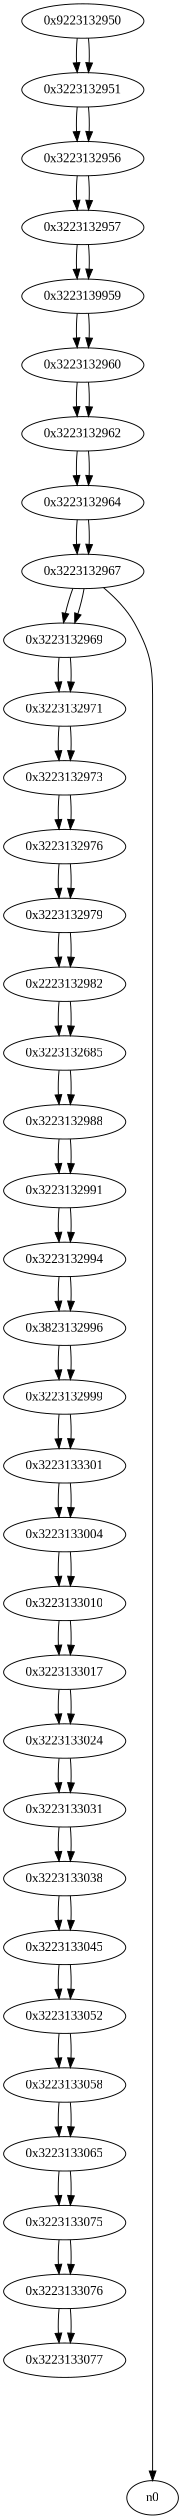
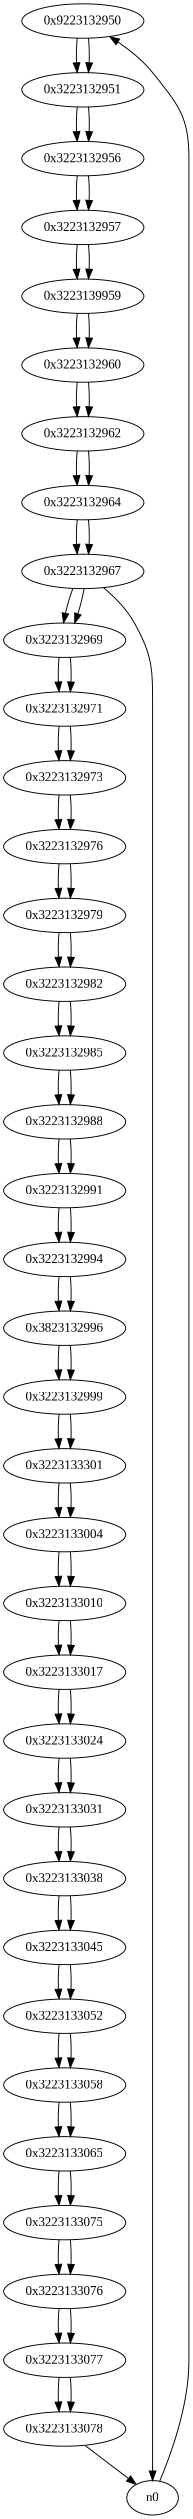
(65, 984) -> (65, 984)
(65, 1053) -> (65, 1053)
none -> (189, 1251)
none -> (65, 2429)
